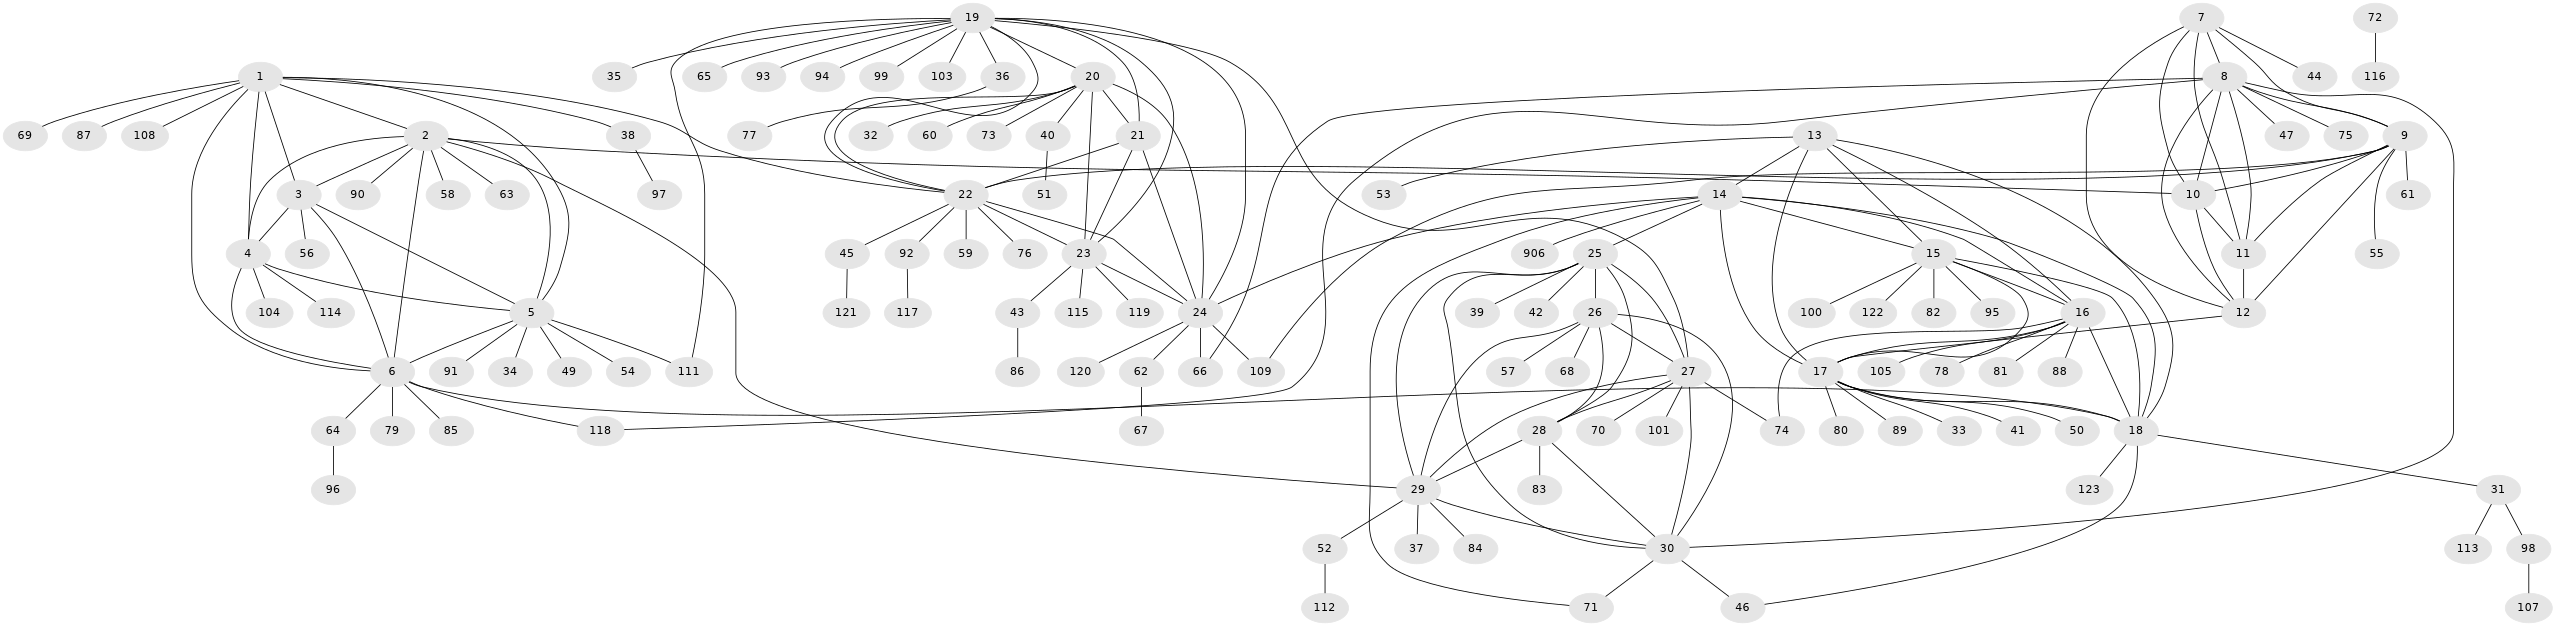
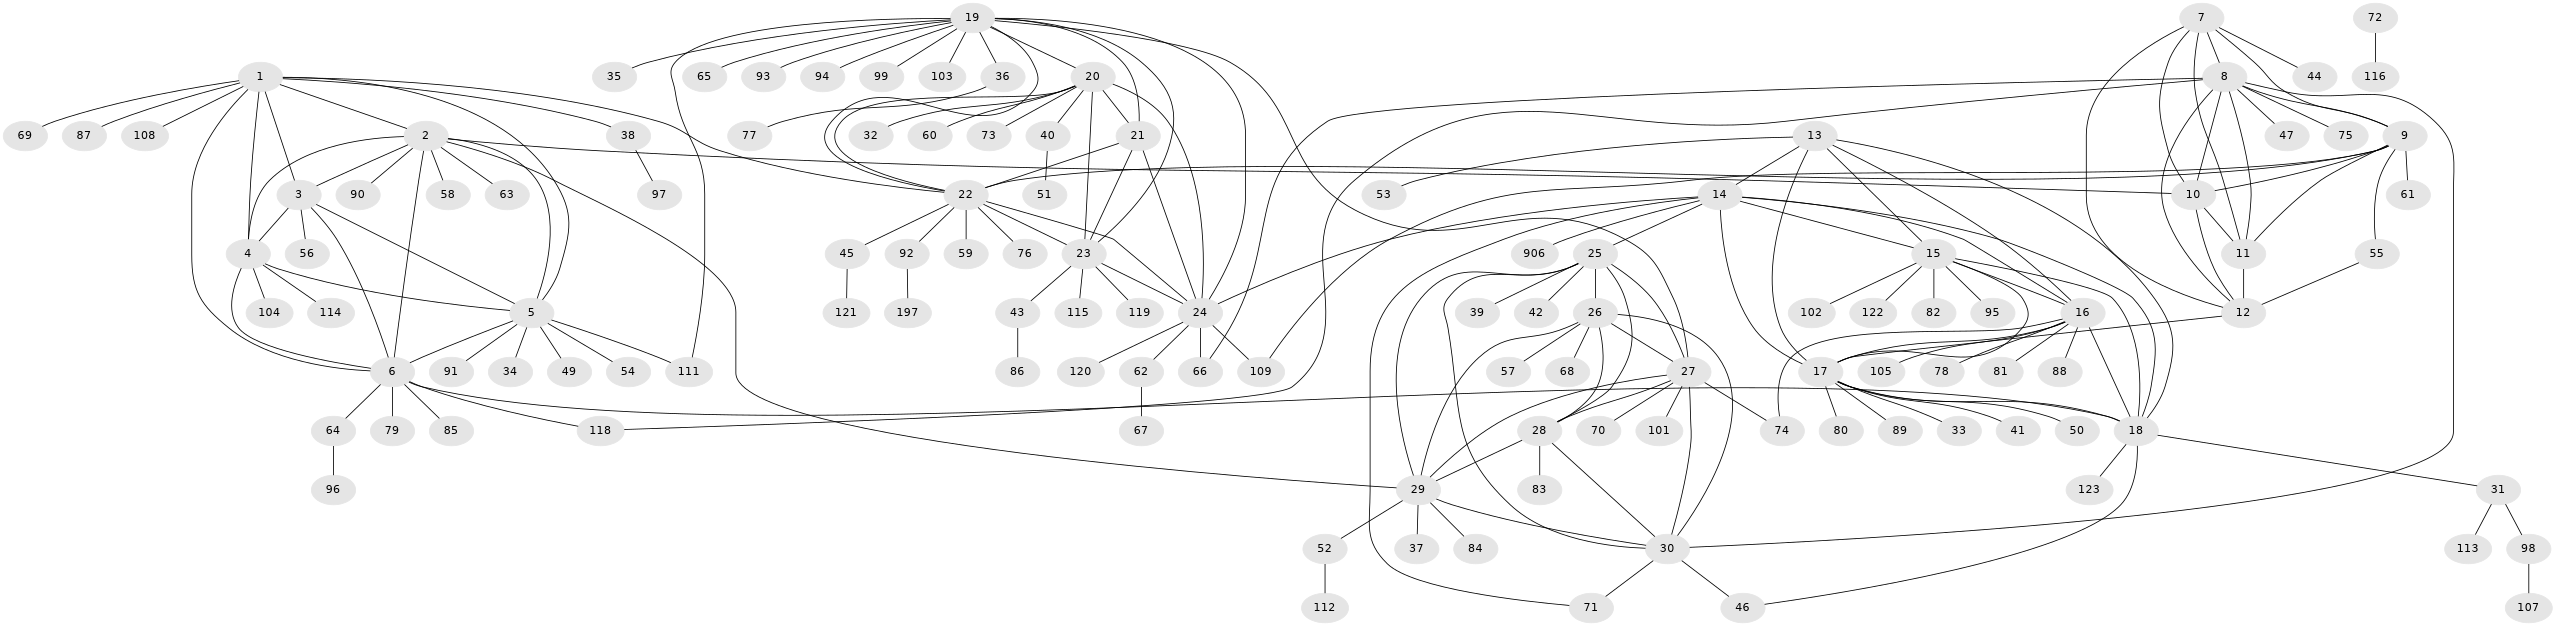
(2324, 224) -> (2310, 284)
(908, 313) -> (908, 313)
(1812, 313) -> (1812, 313)
